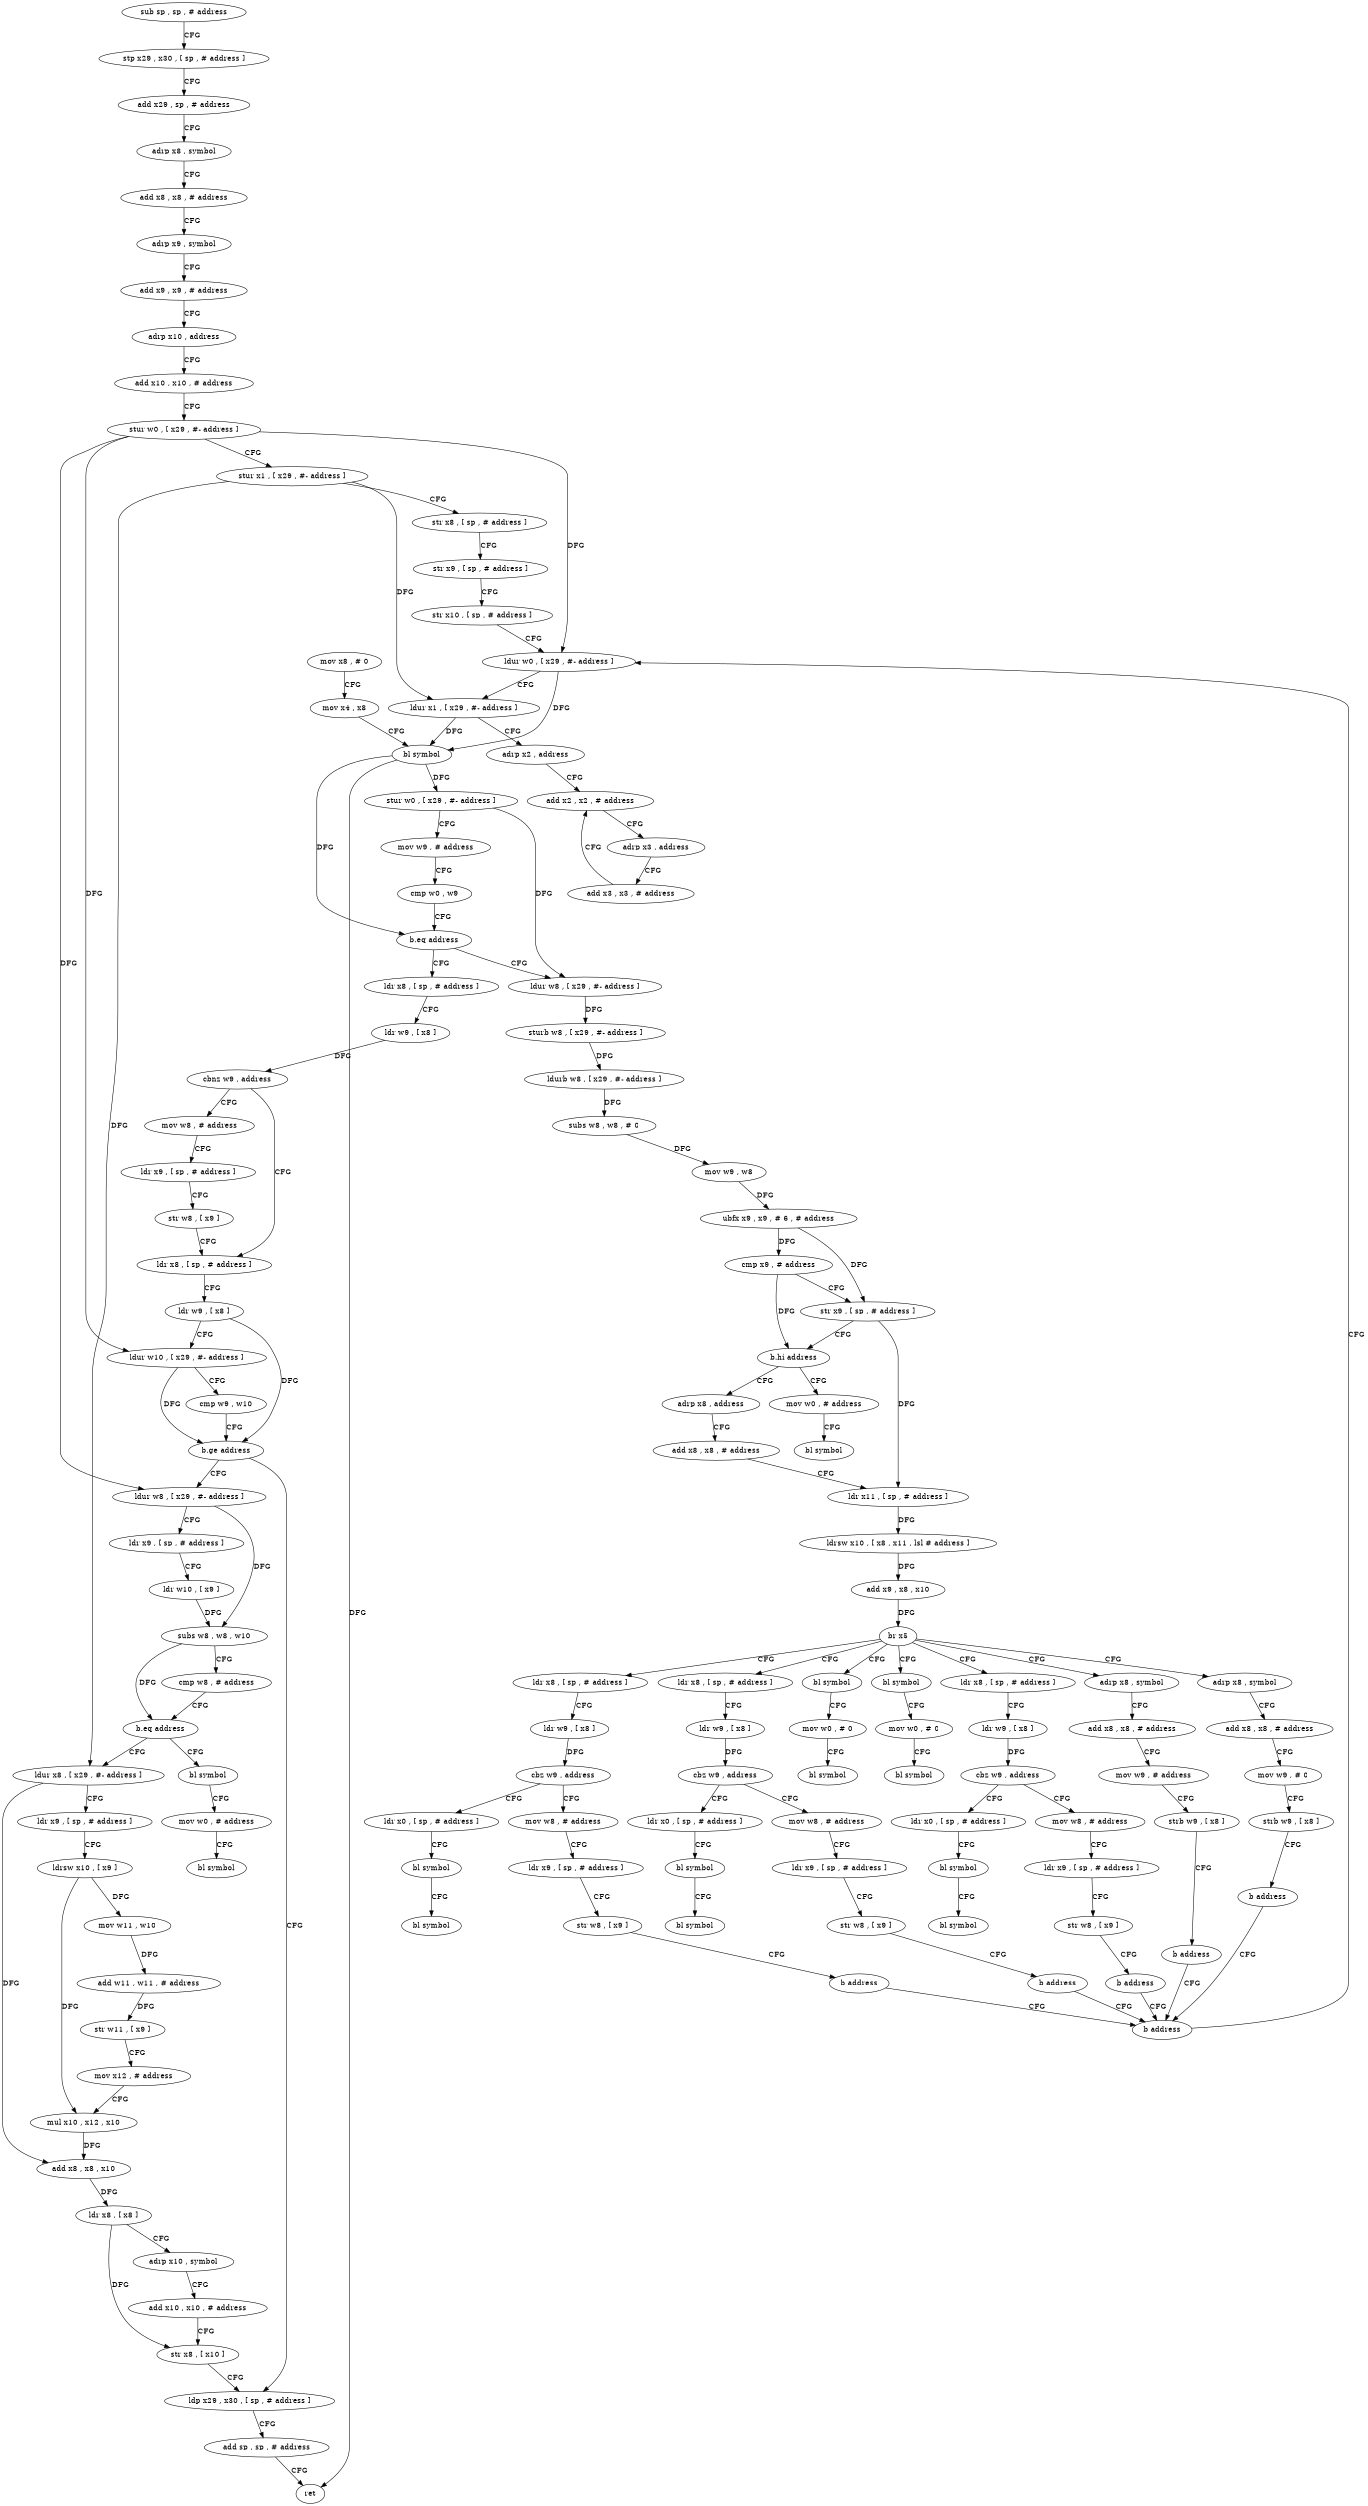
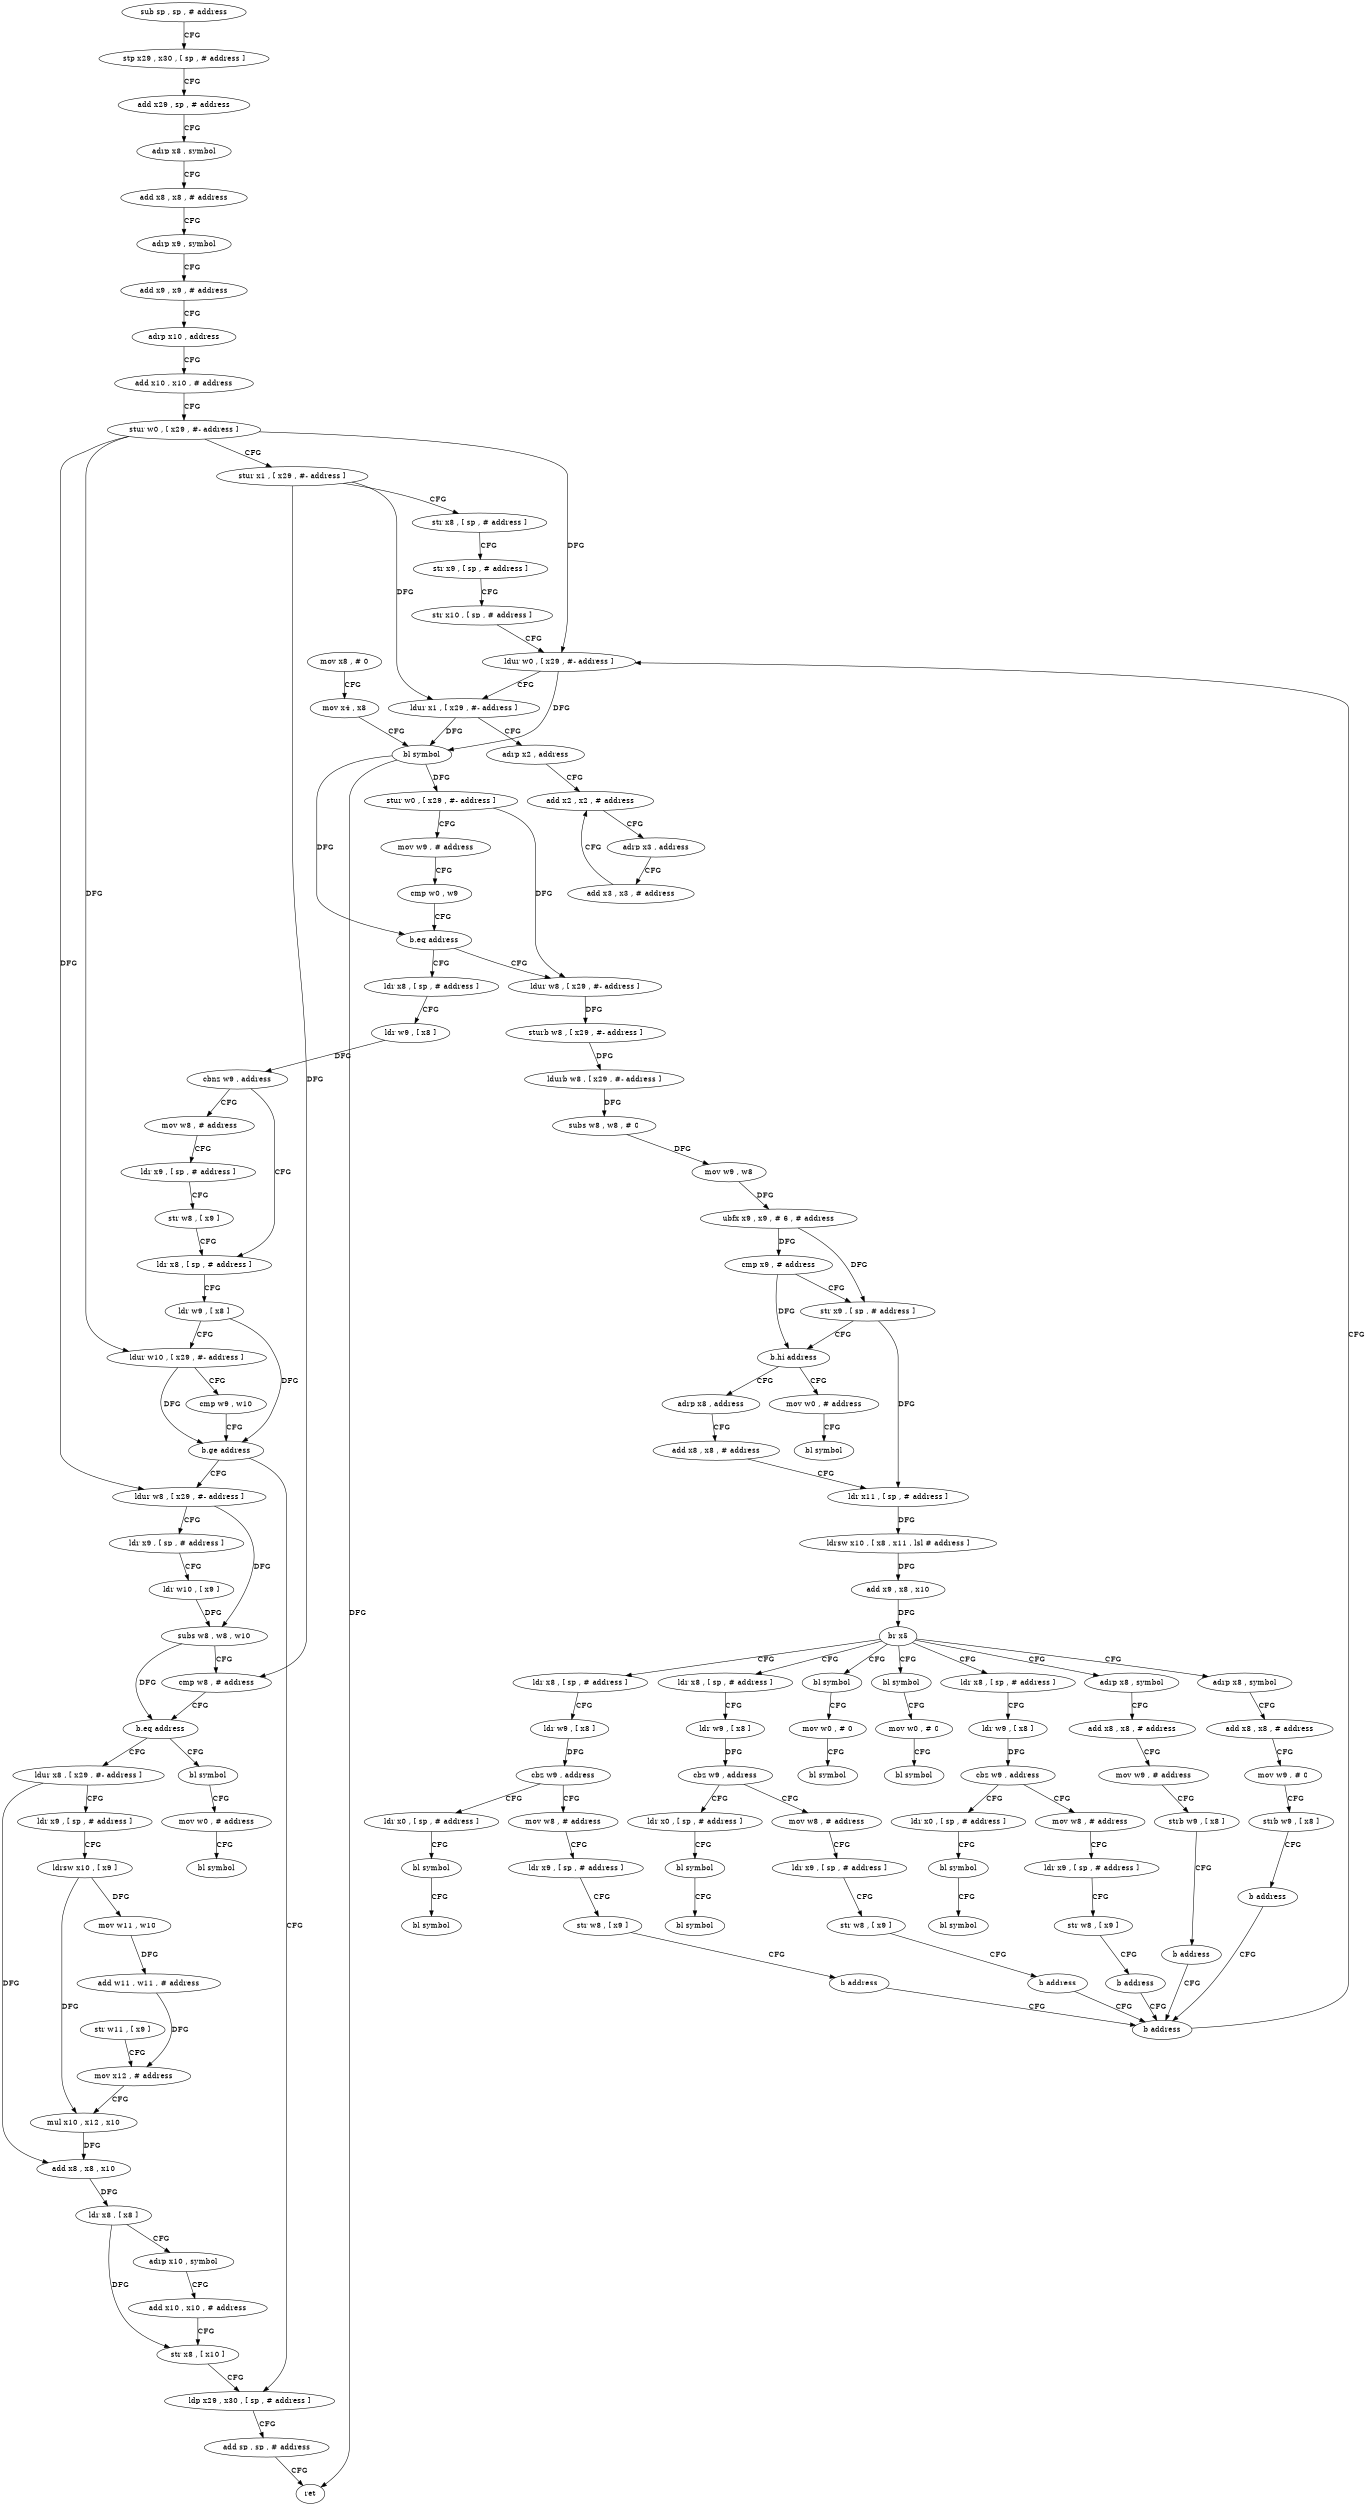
(114, 1081) -> (307, 1092)
(137, 2004) -> (171, 2030)
